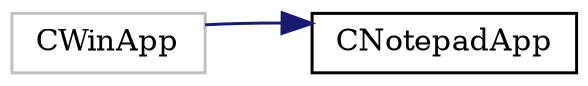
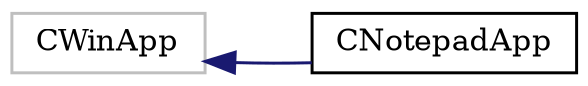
(243, 23) -> (273, 63)
